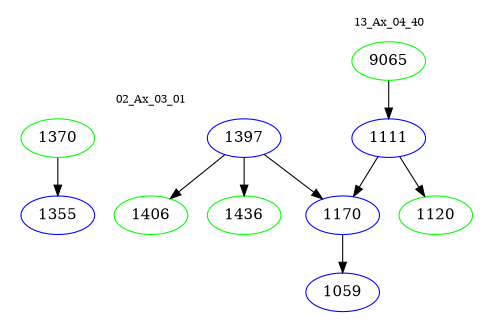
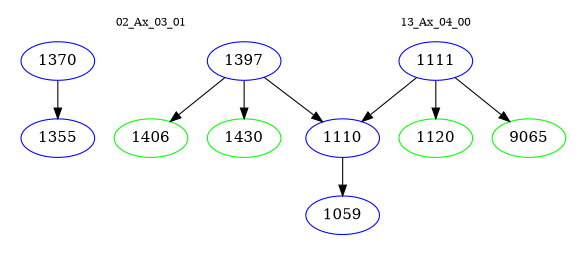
(389, 23) -> (436, 23)
(389, 94) -> (478, 96)
(58, 138) -> (58, 61)
(244, 215) -> (244, 138)
(343, 215) -> (343, 138)
